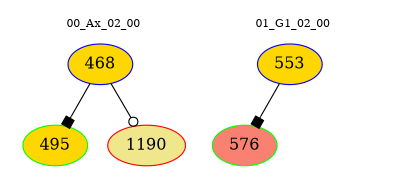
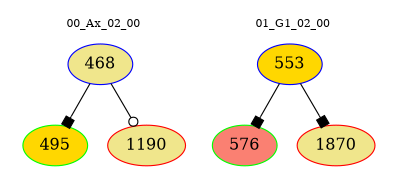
(100, 64) -> (100, 64)
none -> (336, 145)
